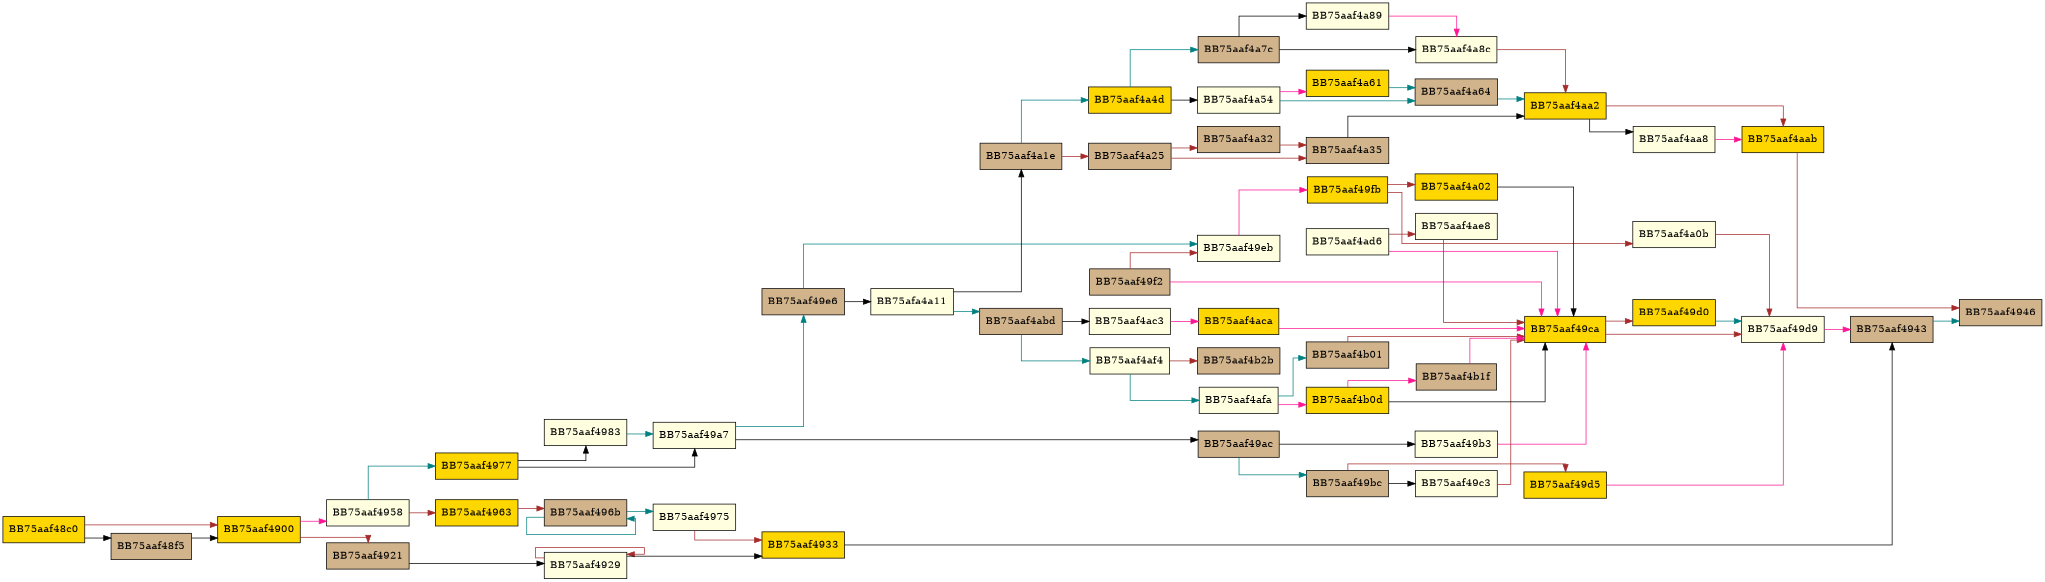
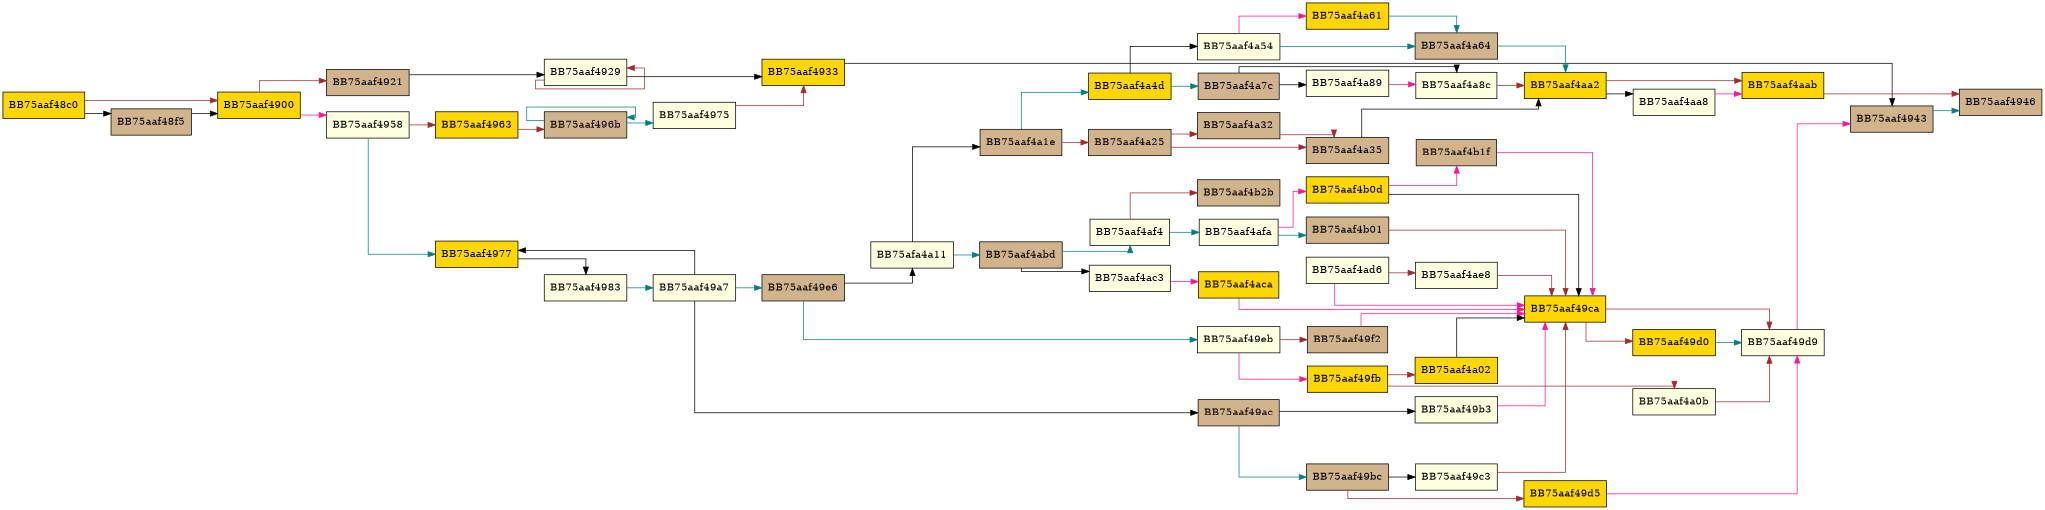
(1152, 253) -> (1290, 340)
(612, 467) -> (622, 250)
